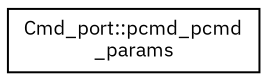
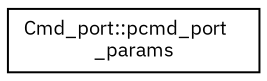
(134, 41) -> (134, 41)
